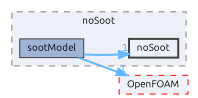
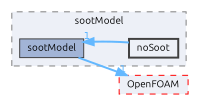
(99, 21) -> (99, 21)
(101, 55) -> (111, 42)
